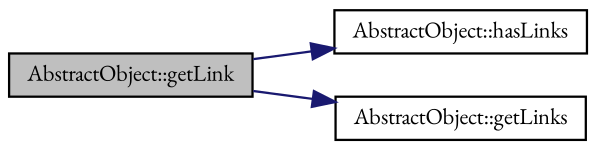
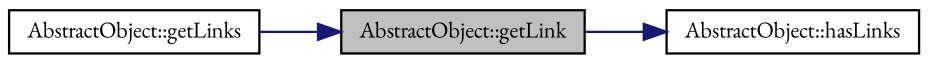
(283, 95) -> (289, 32)
